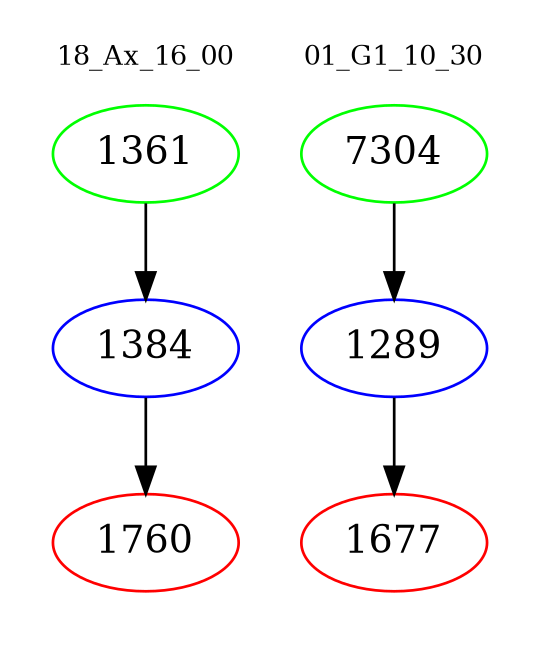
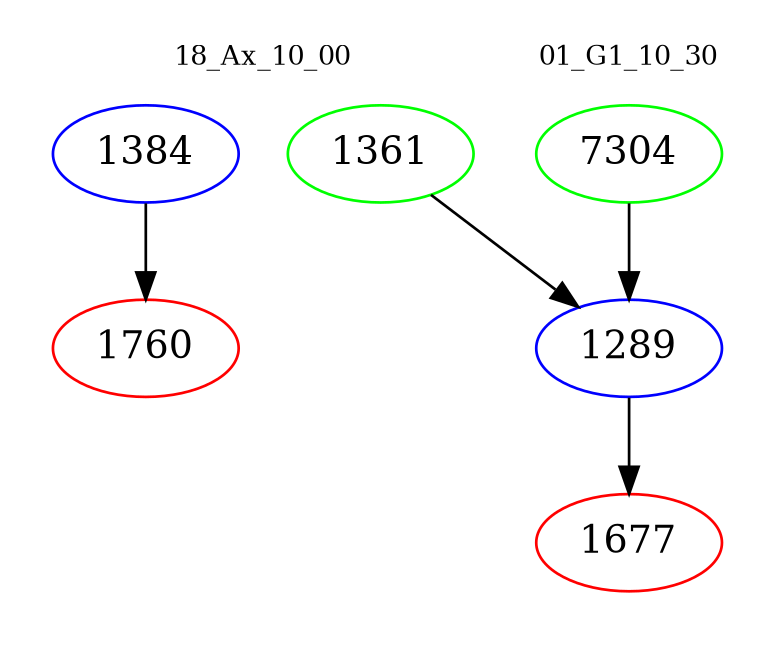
(146, 58) -> (263, 58)
(146, 238) -> (478, 230)
